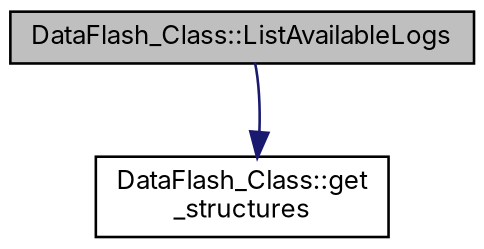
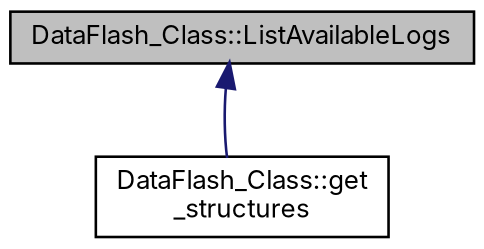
(259, 97) -> (225, 123)
